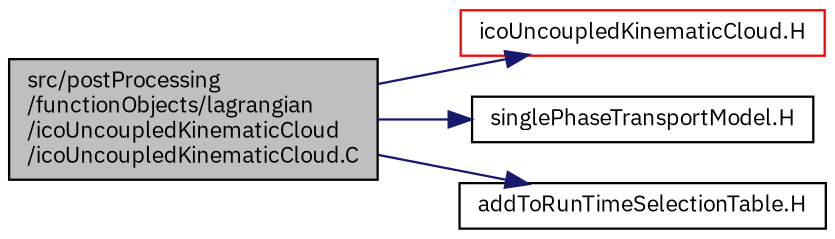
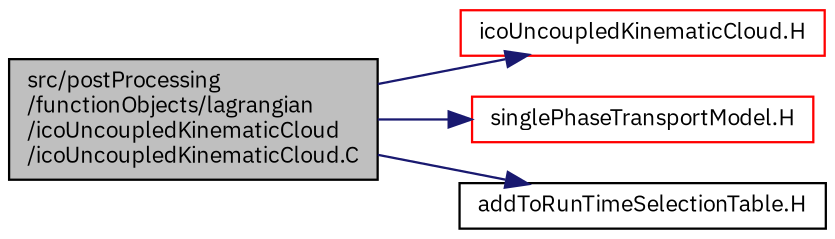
(643, 119) -> (643, 119)
